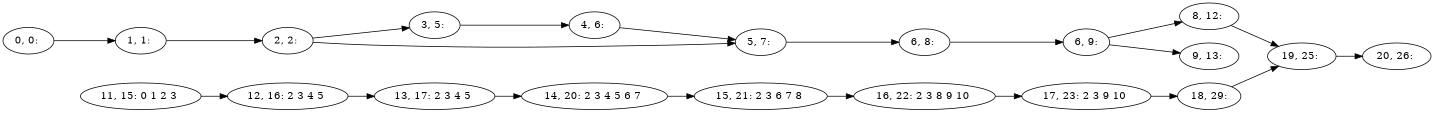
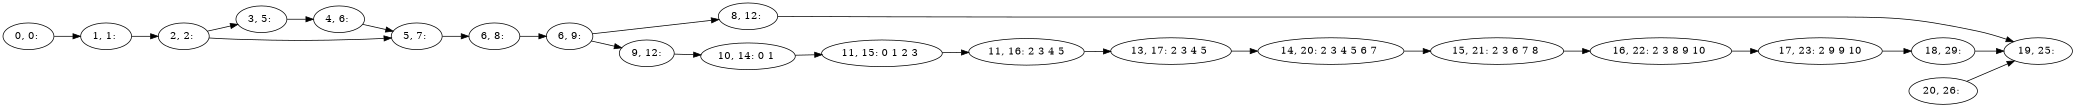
none -> (748, 56)
(1209, 56) -> (647, 53)
(1345, 56) -> (1987, 73)
(288, 96) -> (1026, 52)
(1086, 96) -> (1820, 51)
